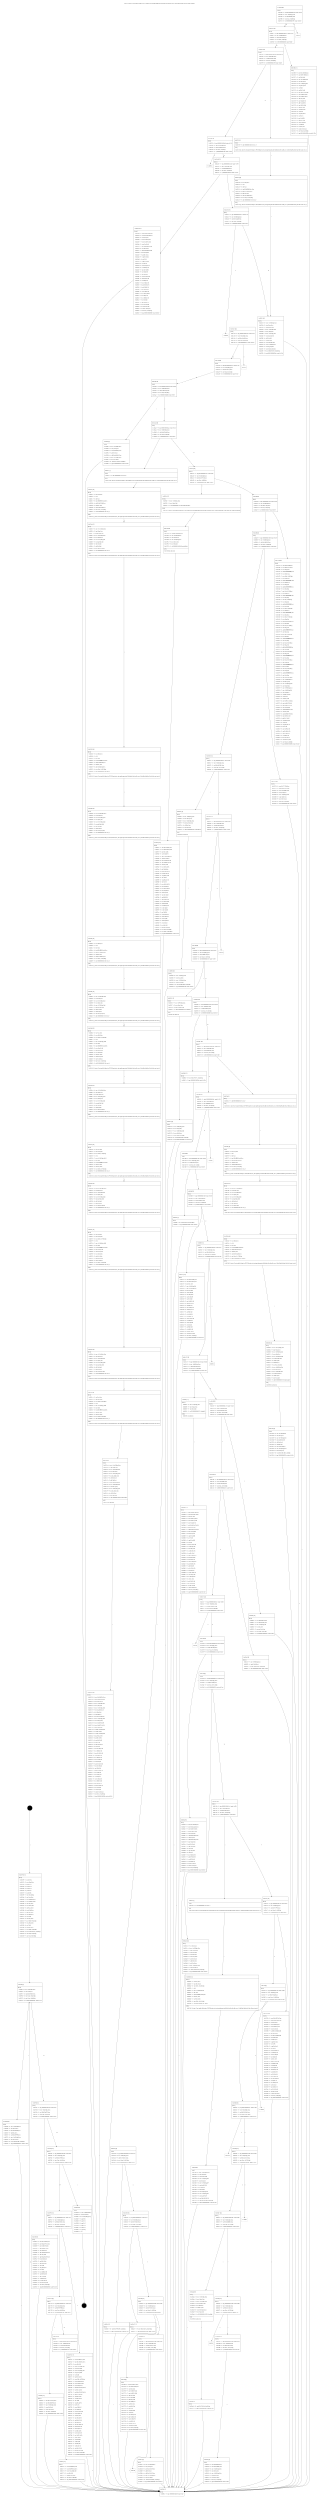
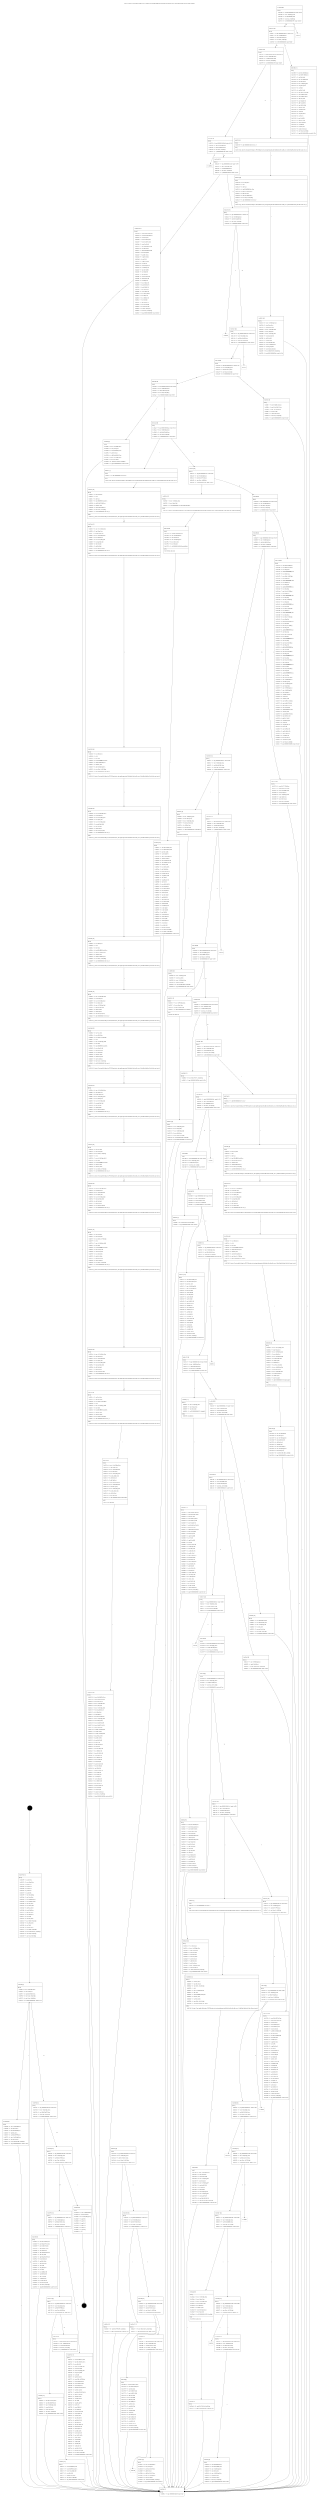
(258, 270) -> (239, 276)
none -> (276, 409)
